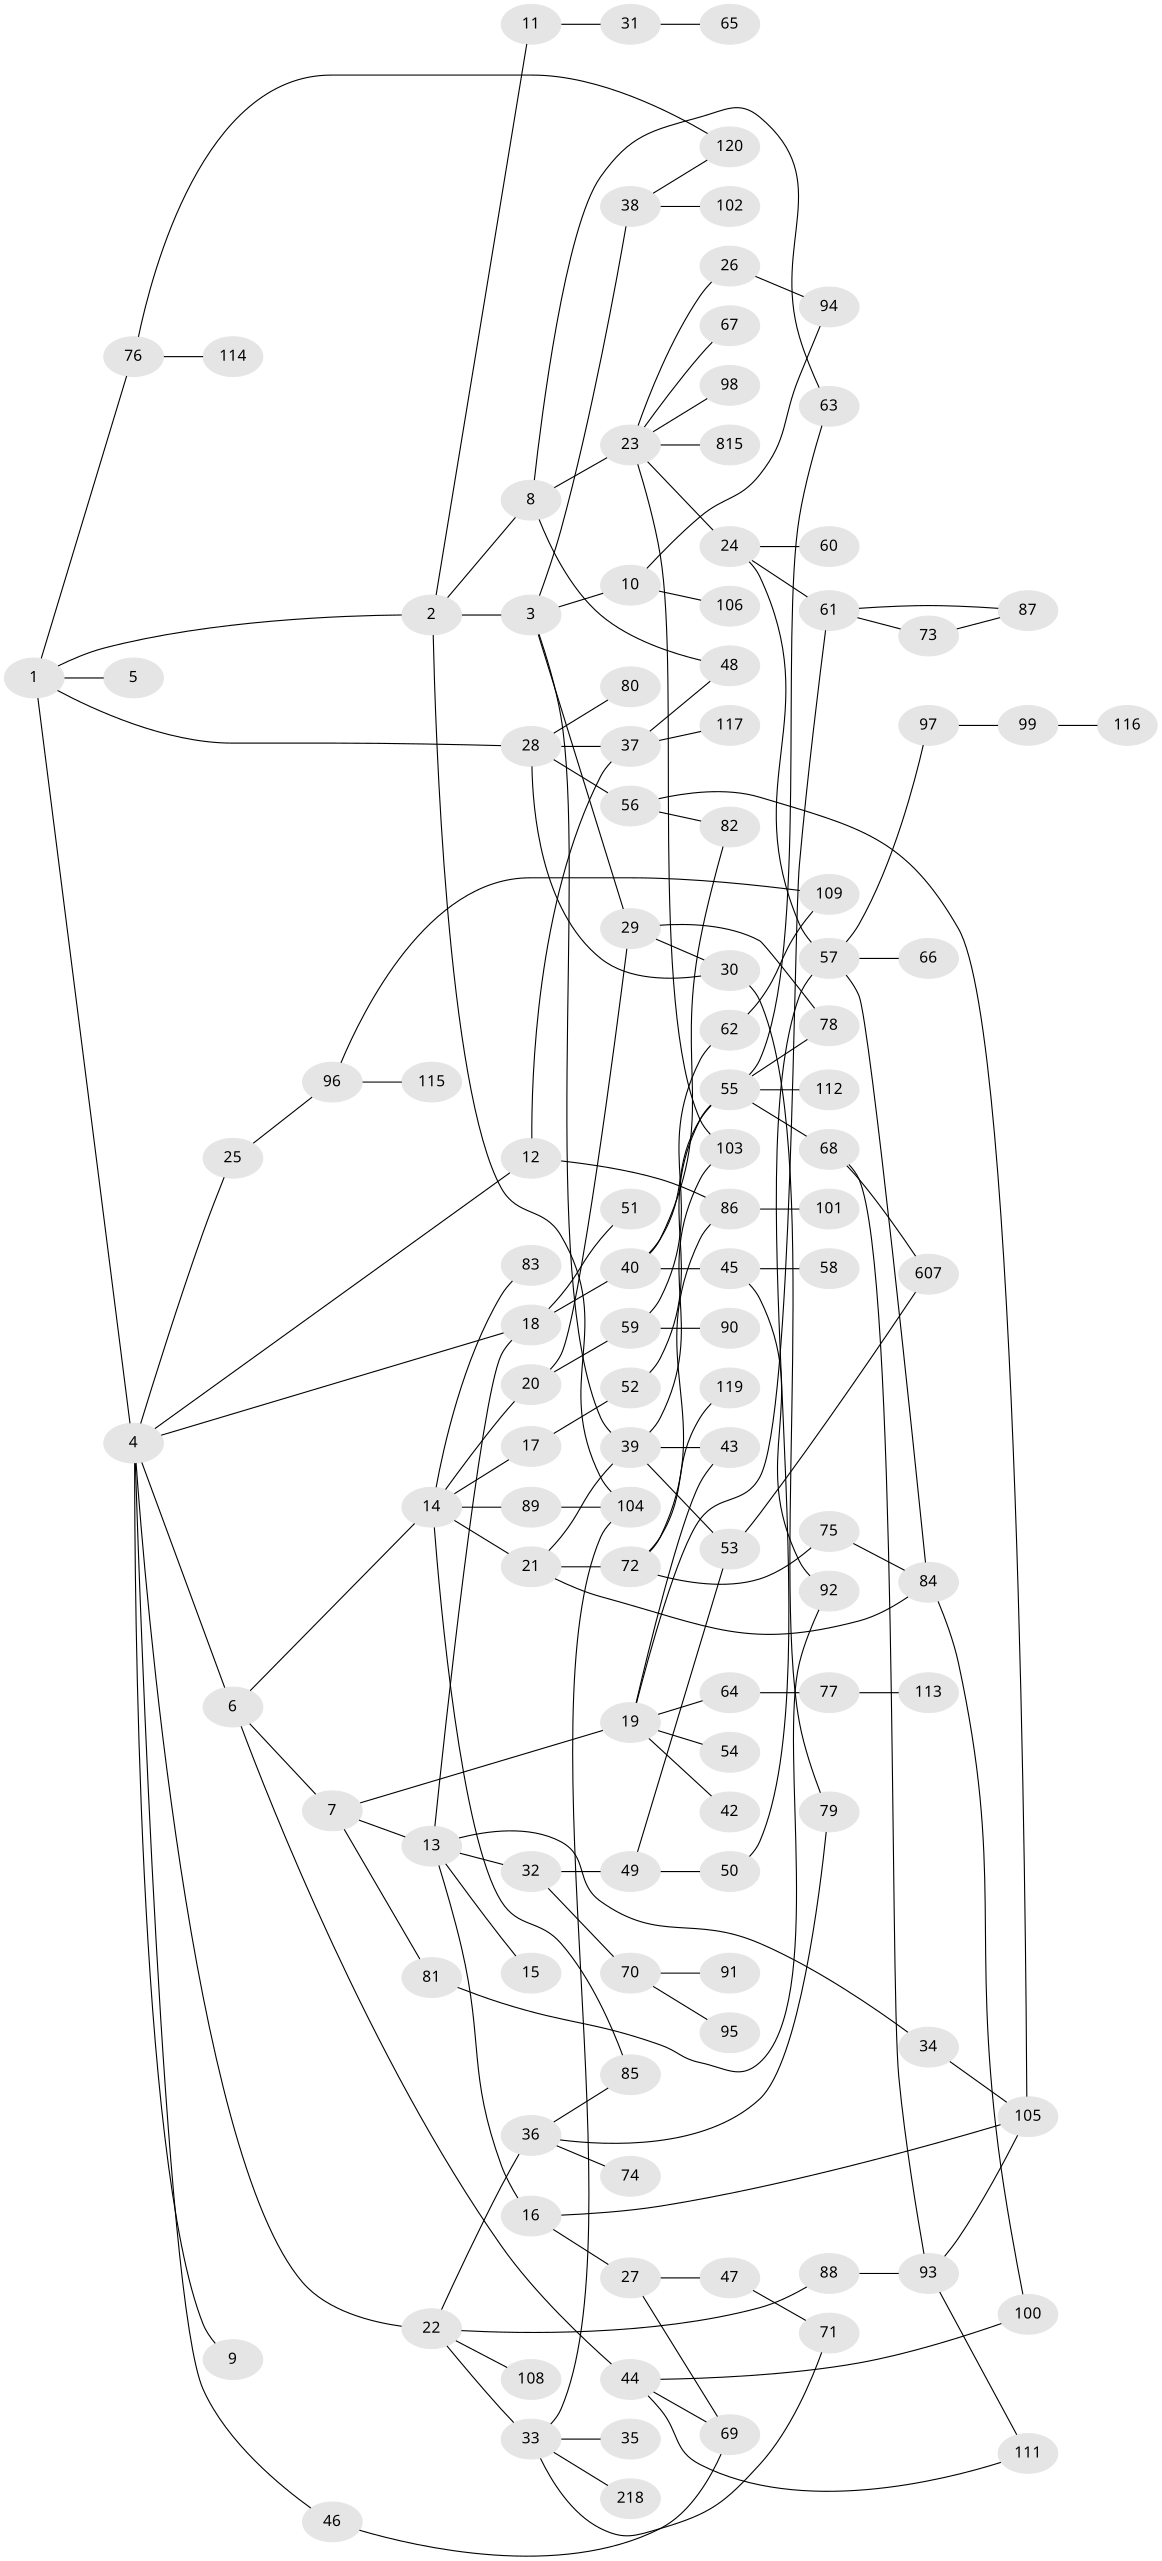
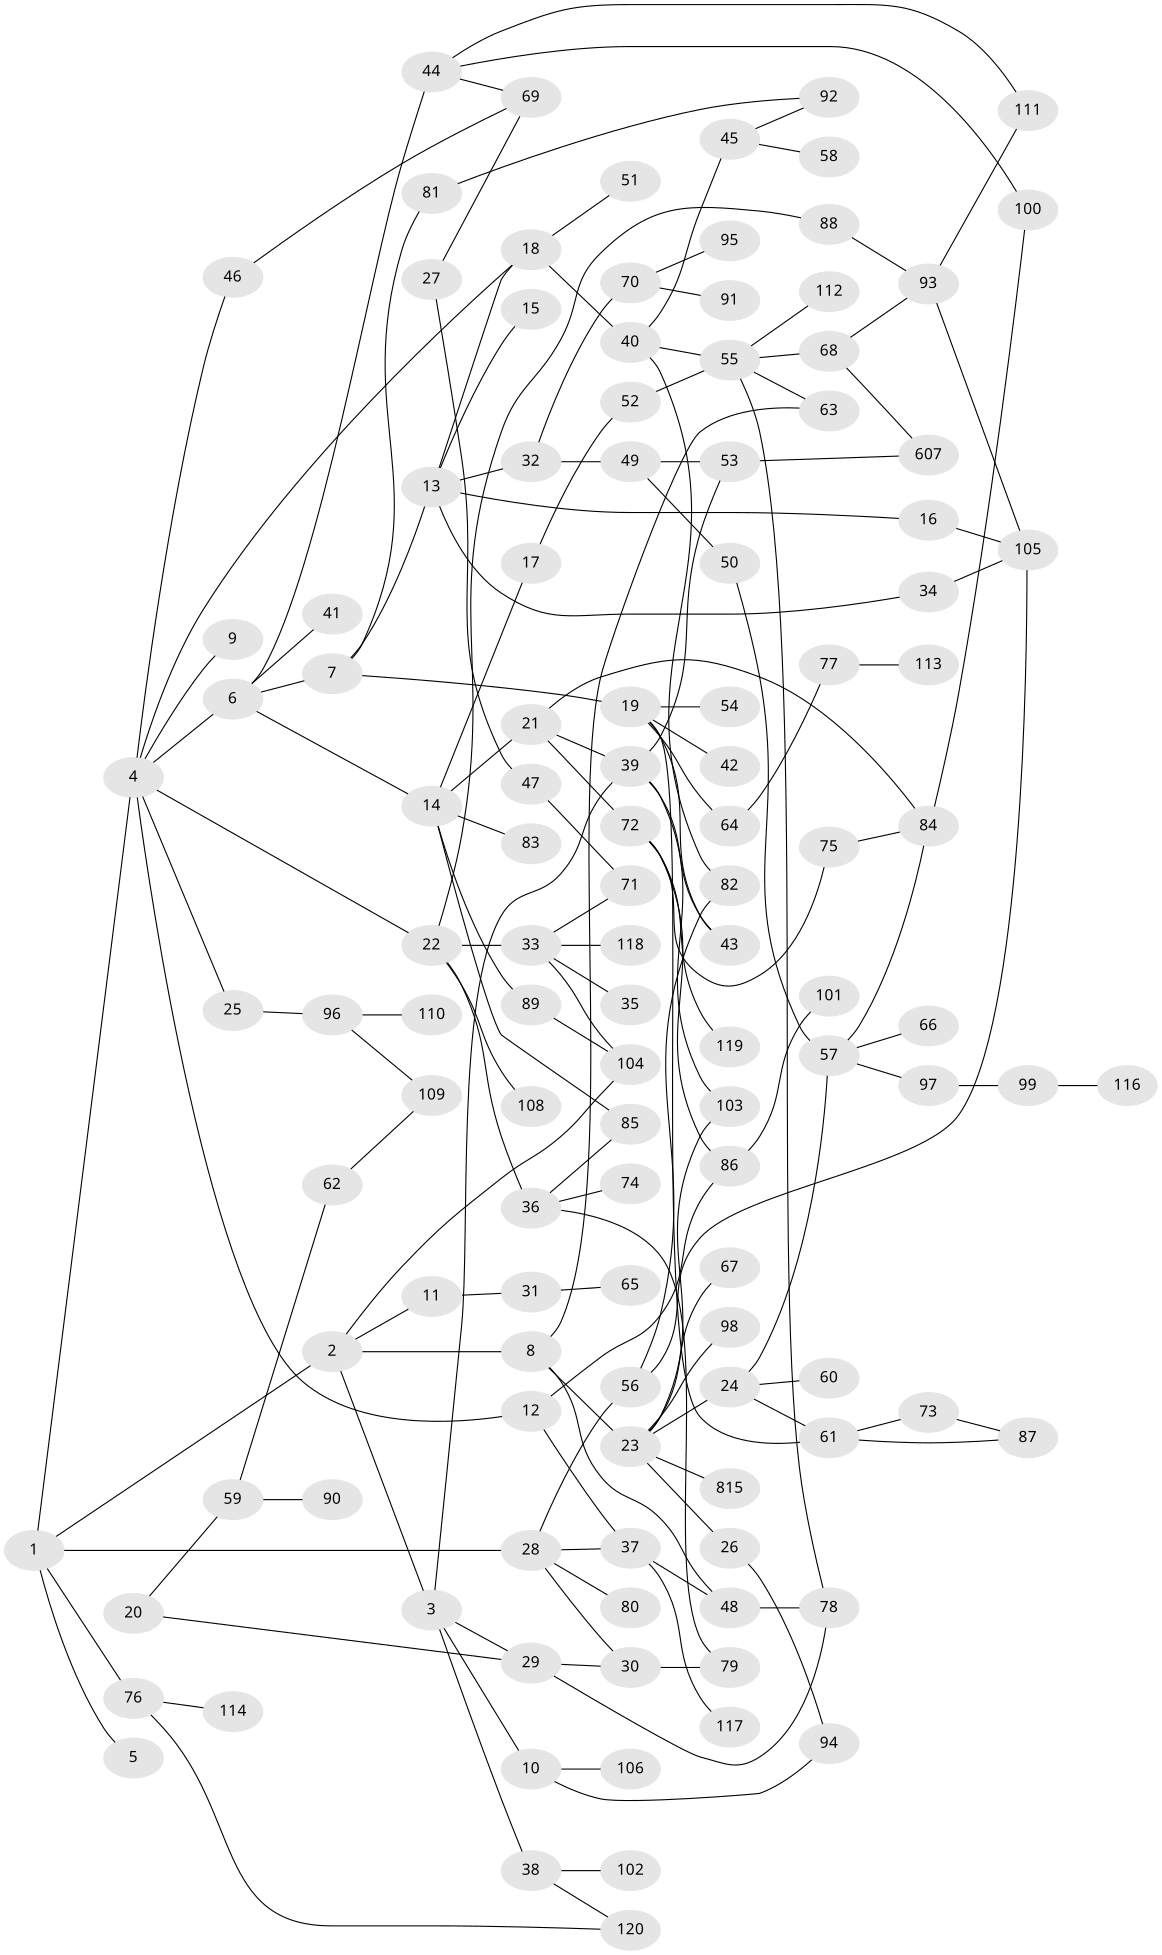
none -> (332, 614)
(432, 1082) -> (432, 1015)
(474, 1451) -> none
none -> (785, 1608)
(579, 2246) -> none
(630, 2499) -> (630, 945)
